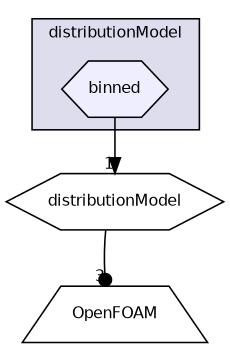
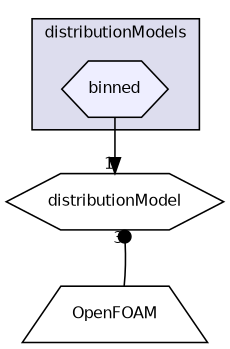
(116, 34) -> (116, 34)
(104, 252) -> (125, 265)
